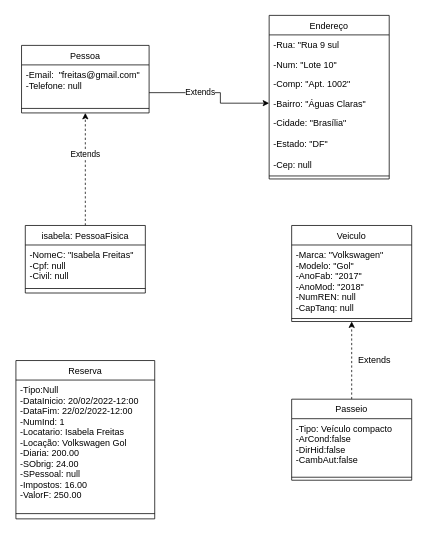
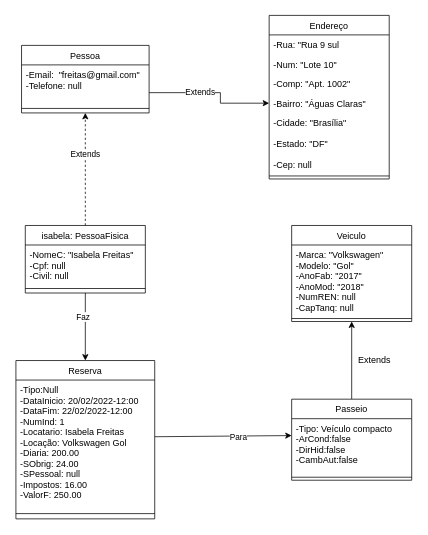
none -> (85, 324)
(351, 363) -> (351, 363)
none -> (201, 436)
